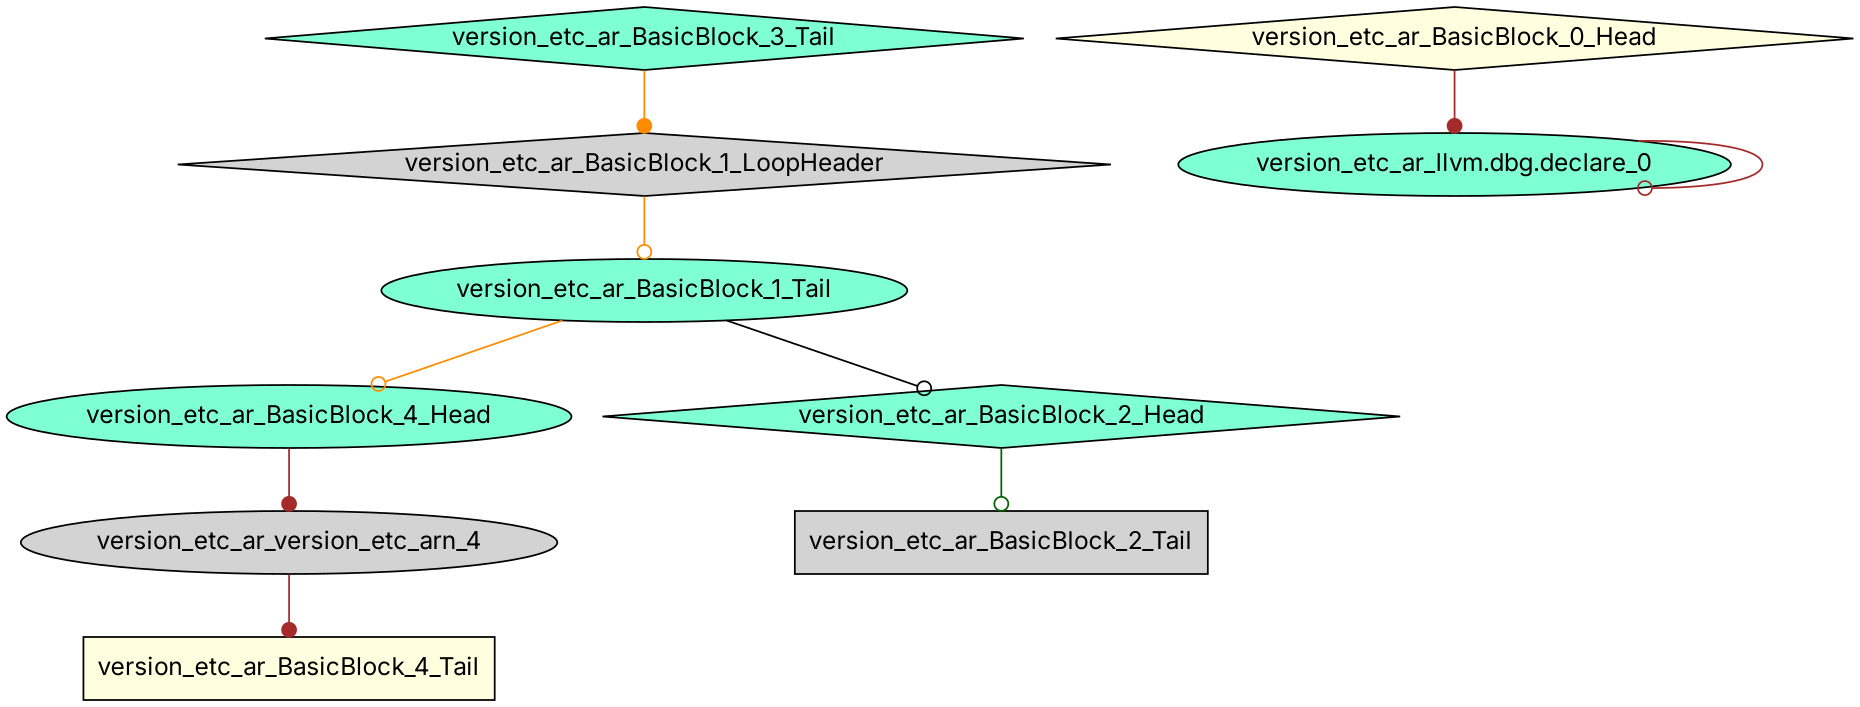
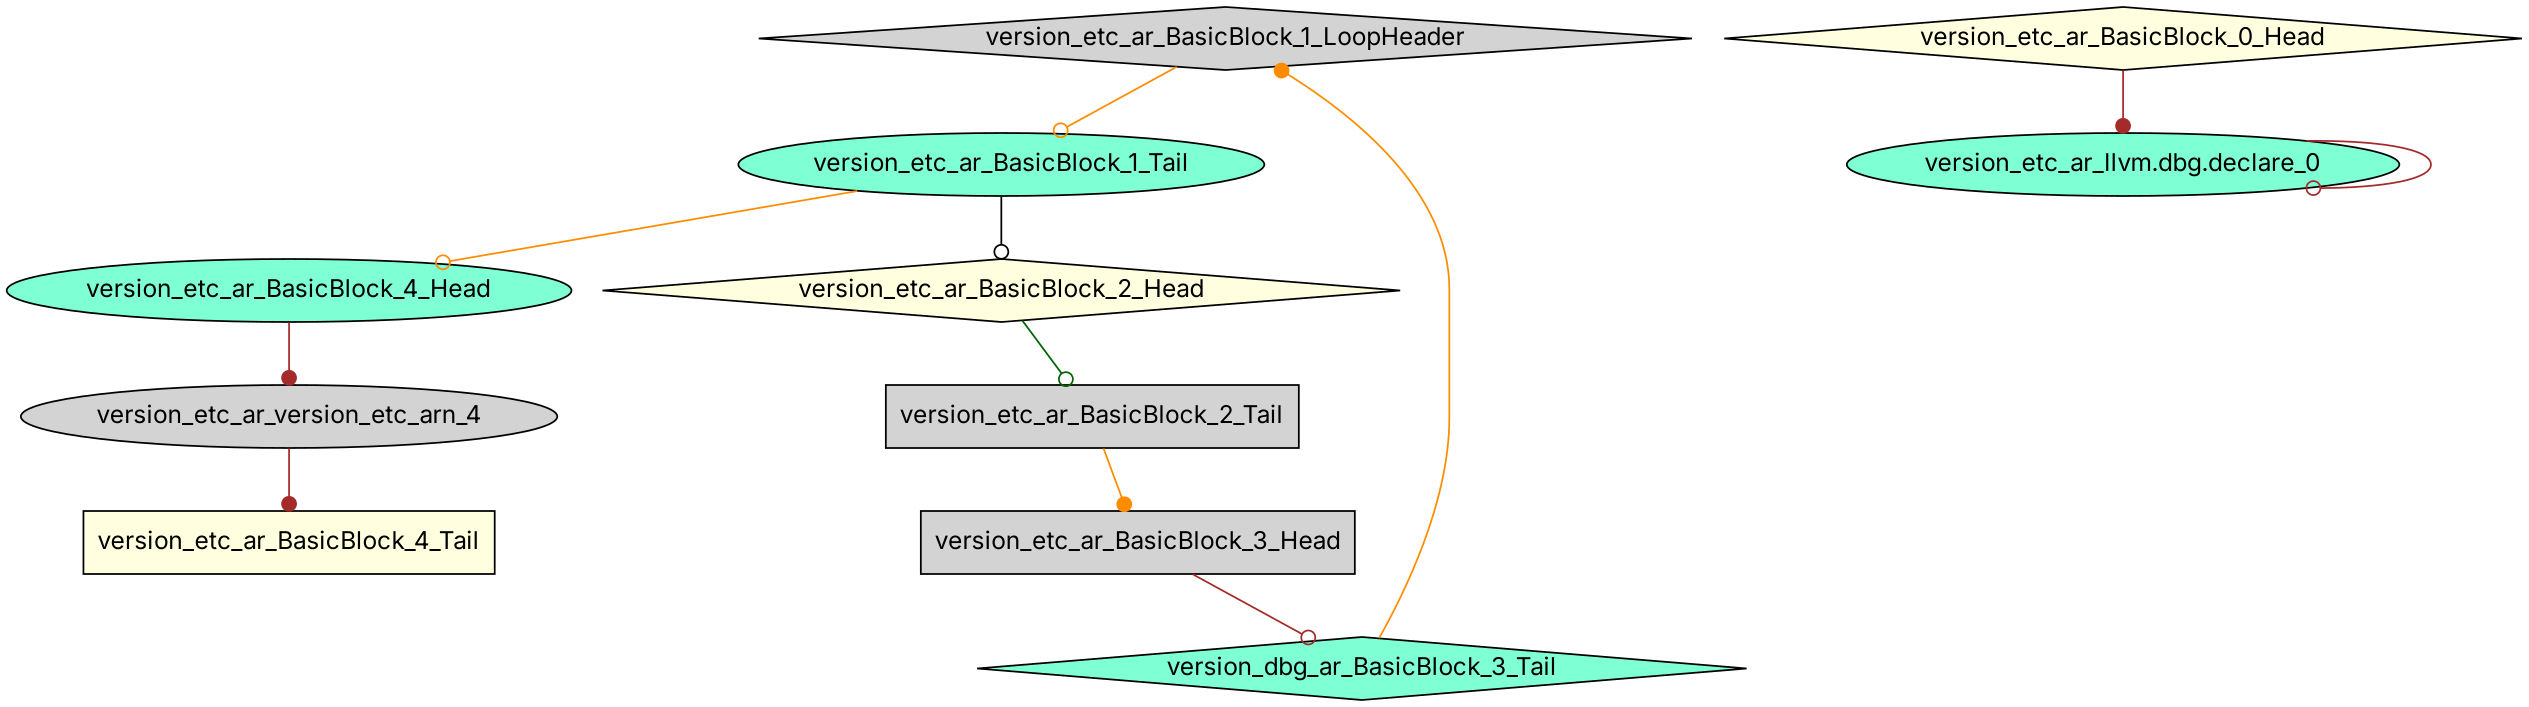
(644, 38) -> (1362, 668)
(1001, 416) -> (1001, 290)
none -> (1138, 542)
